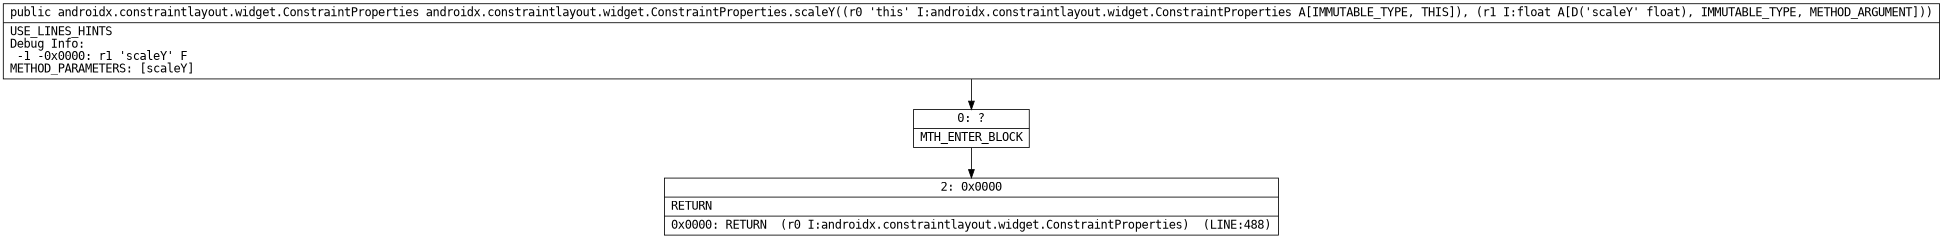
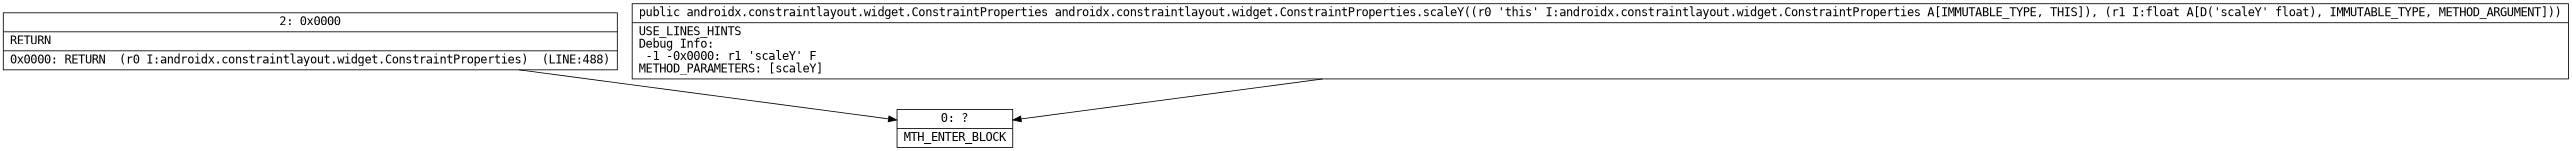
(971, 159) -> (704, 94)
